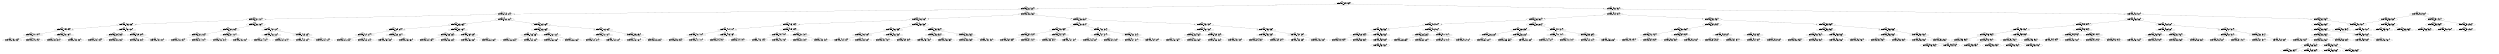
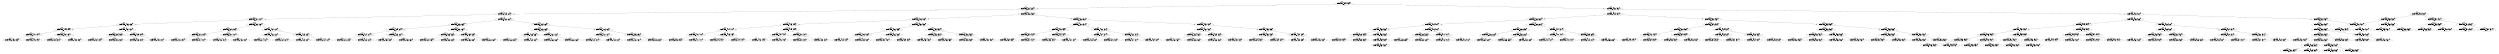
none -> (1722, 30)
none -> (2487, 30)
